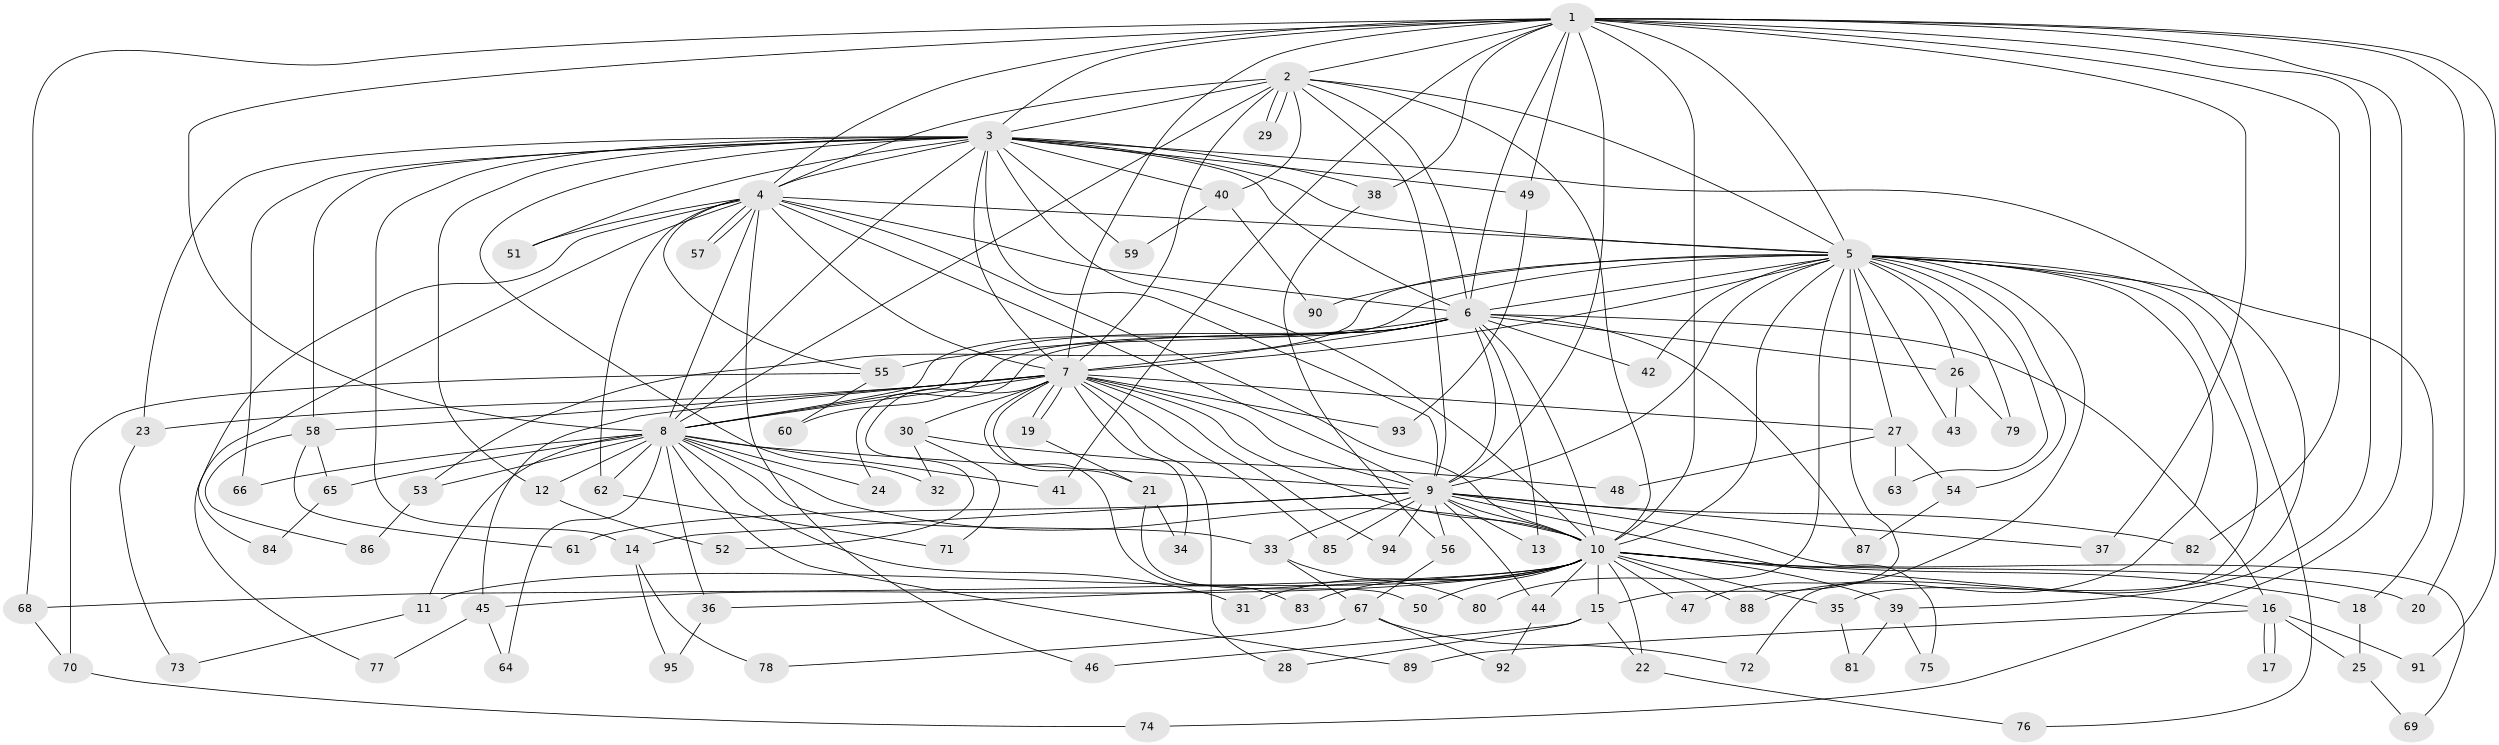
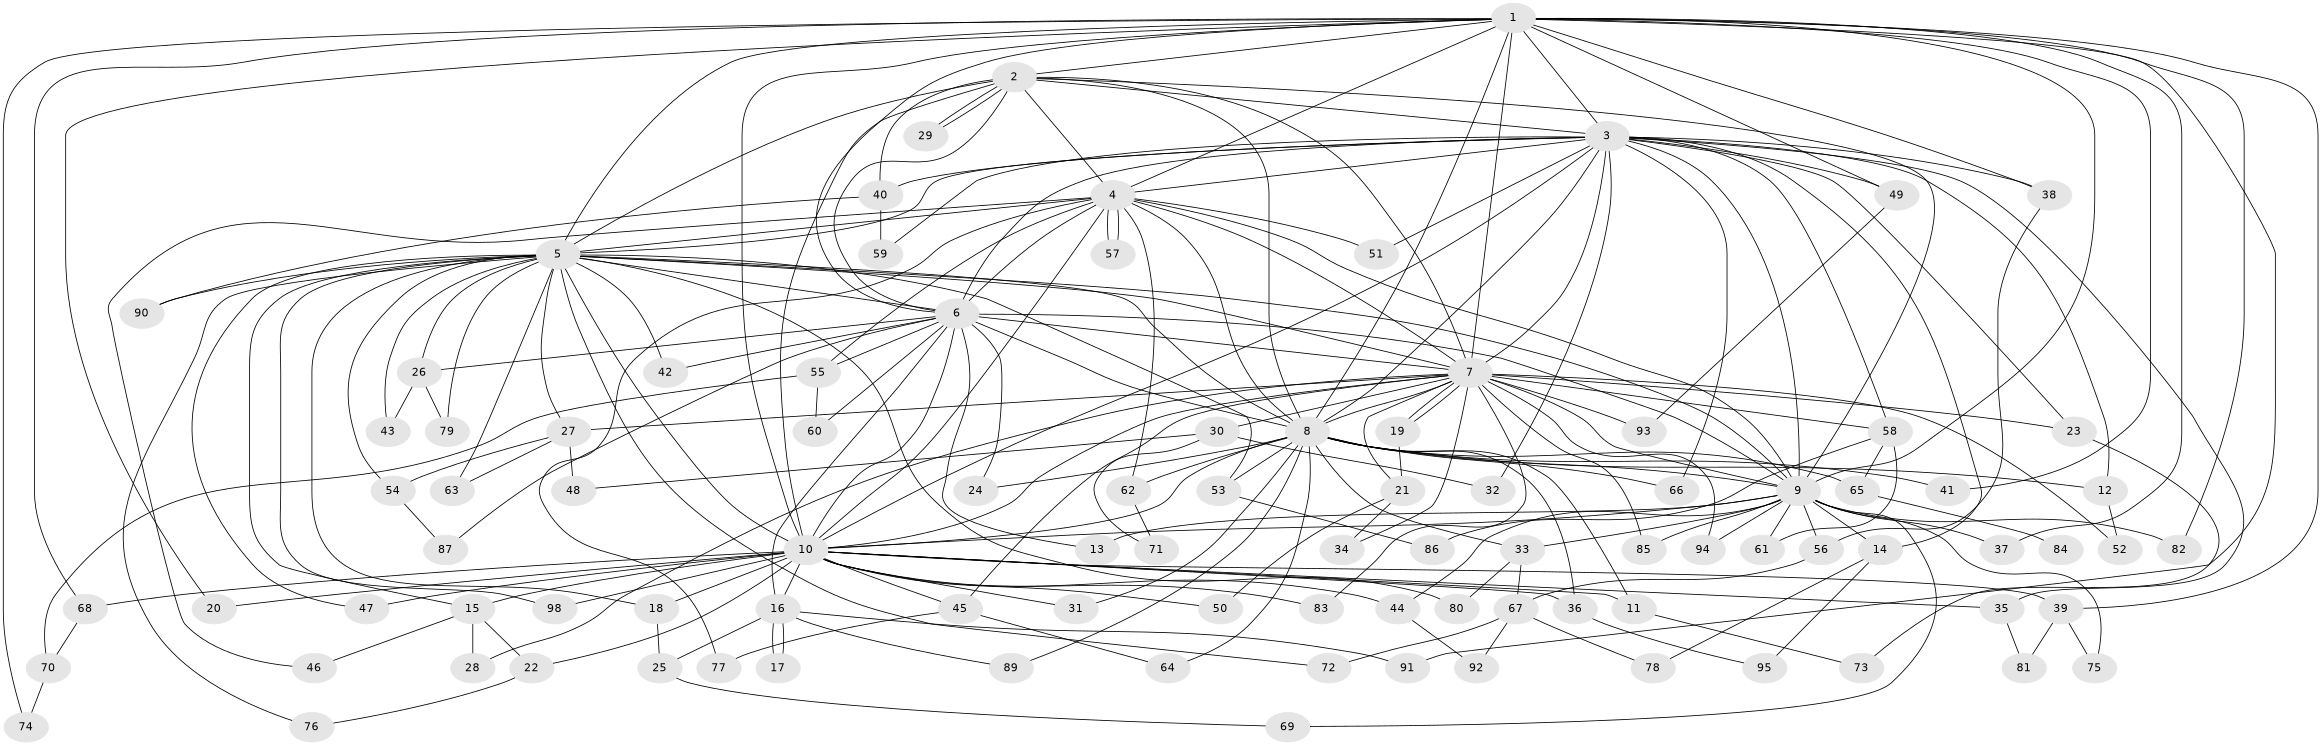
(397, 298) -> none
(1748, 609) -> (555, 609)
